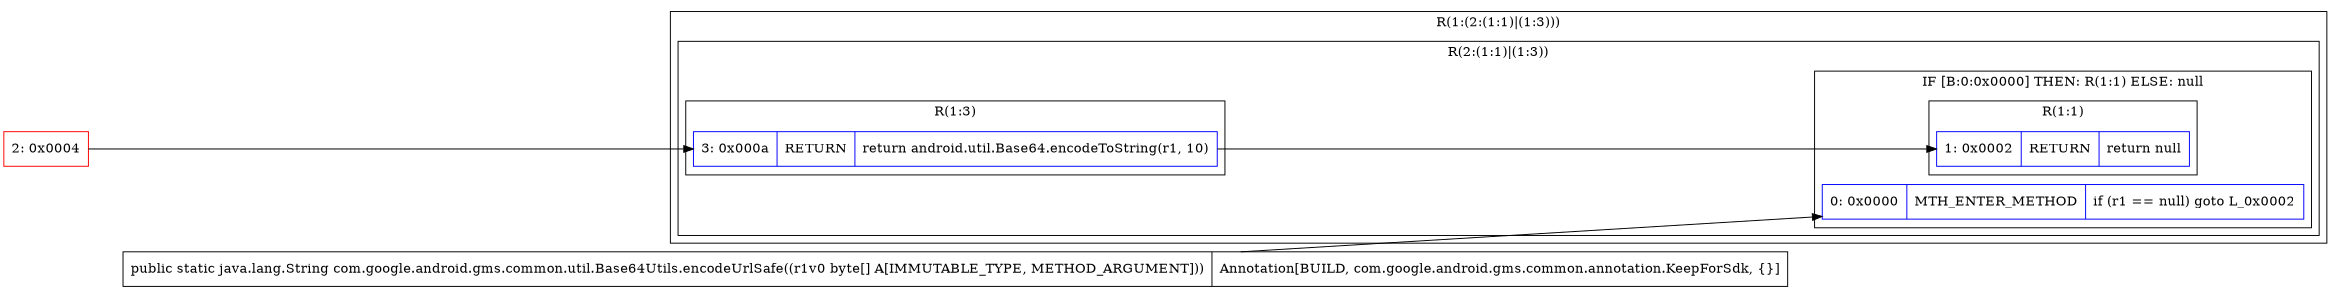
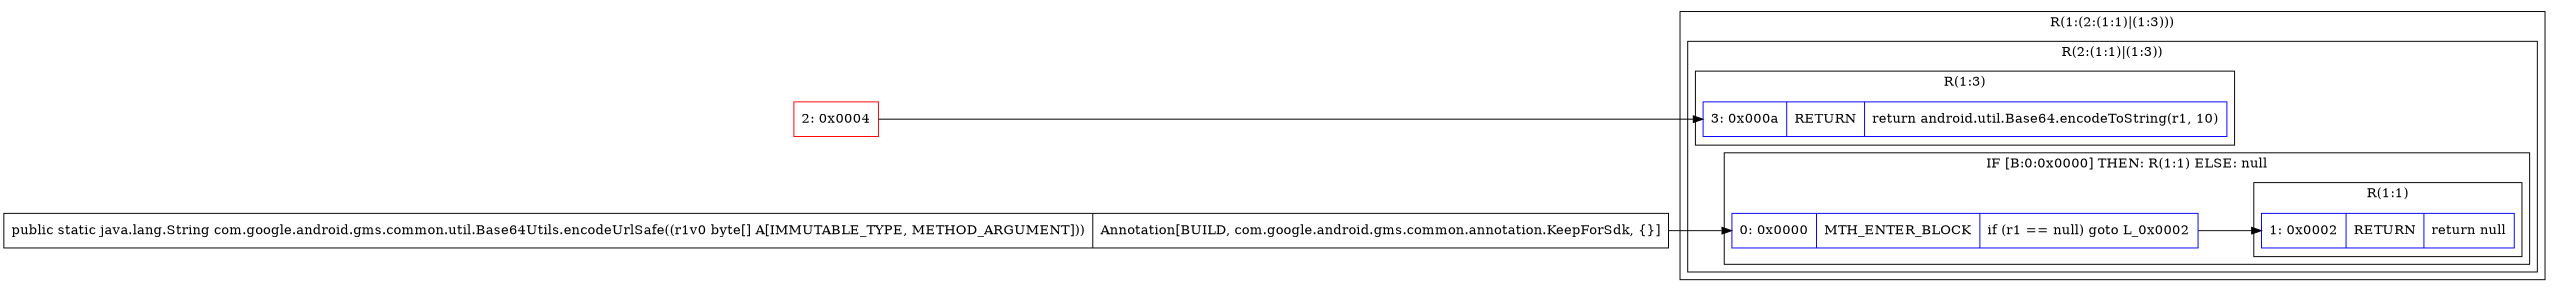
(1572, 149) -> (2225, 231)
(1996, 201) -> (1898, 230)
